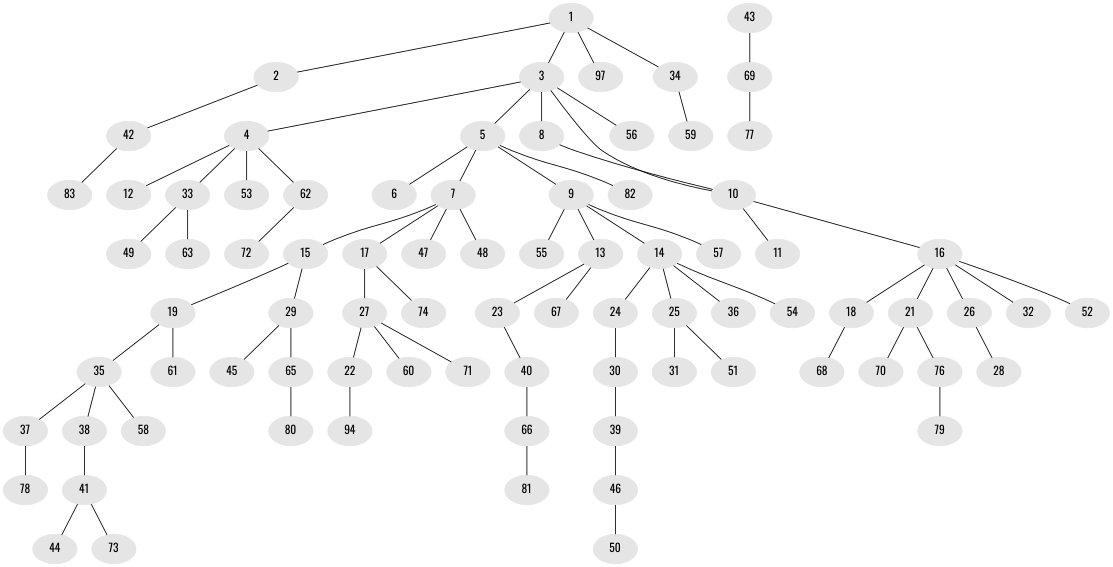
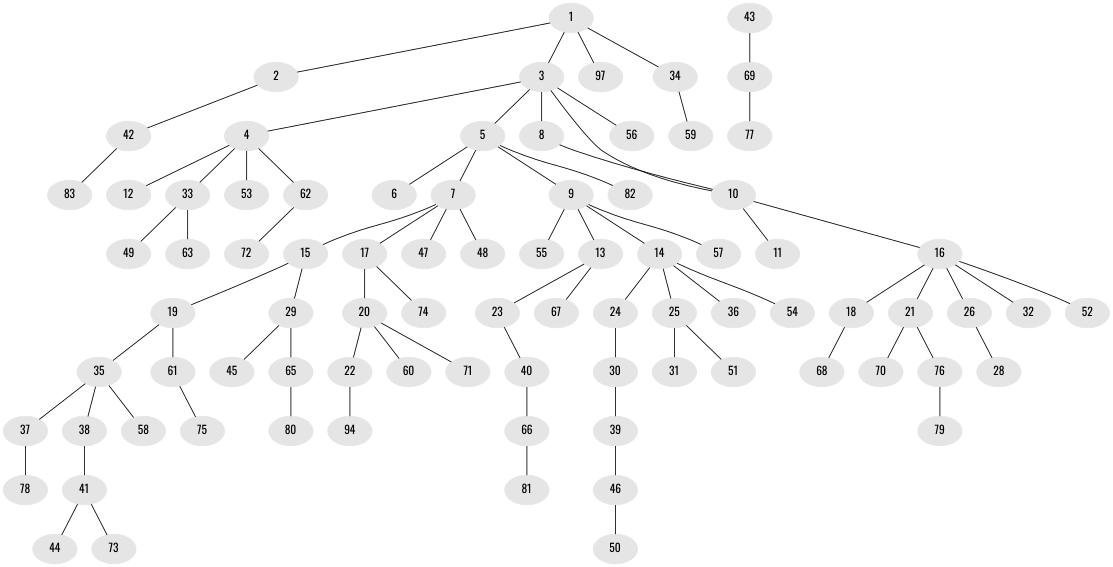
(365, 313) -> (365, 313)
none -> (202, 431)
